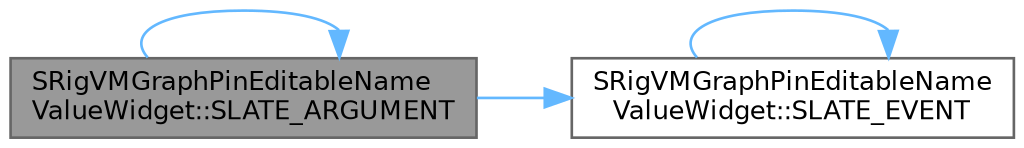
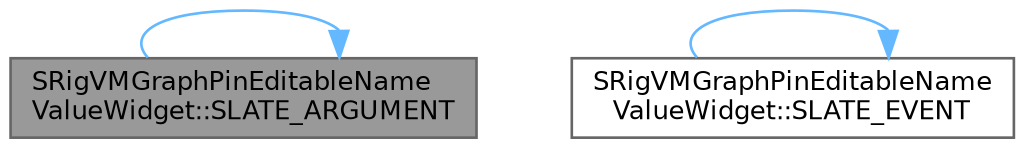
(511, 98) -> none
